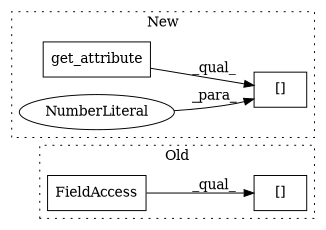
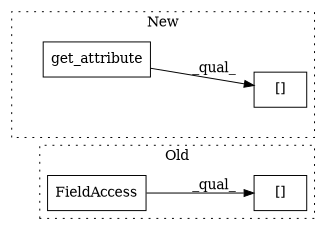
(97, 112) -> none
